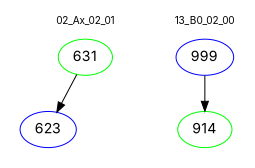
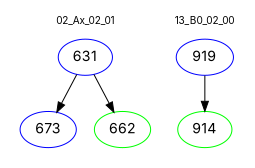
(85, 57) -> (85, 57)
(205, 57) -> (205, 57)
(48, 130) -> (48, 130)
none -> (123, 130)
